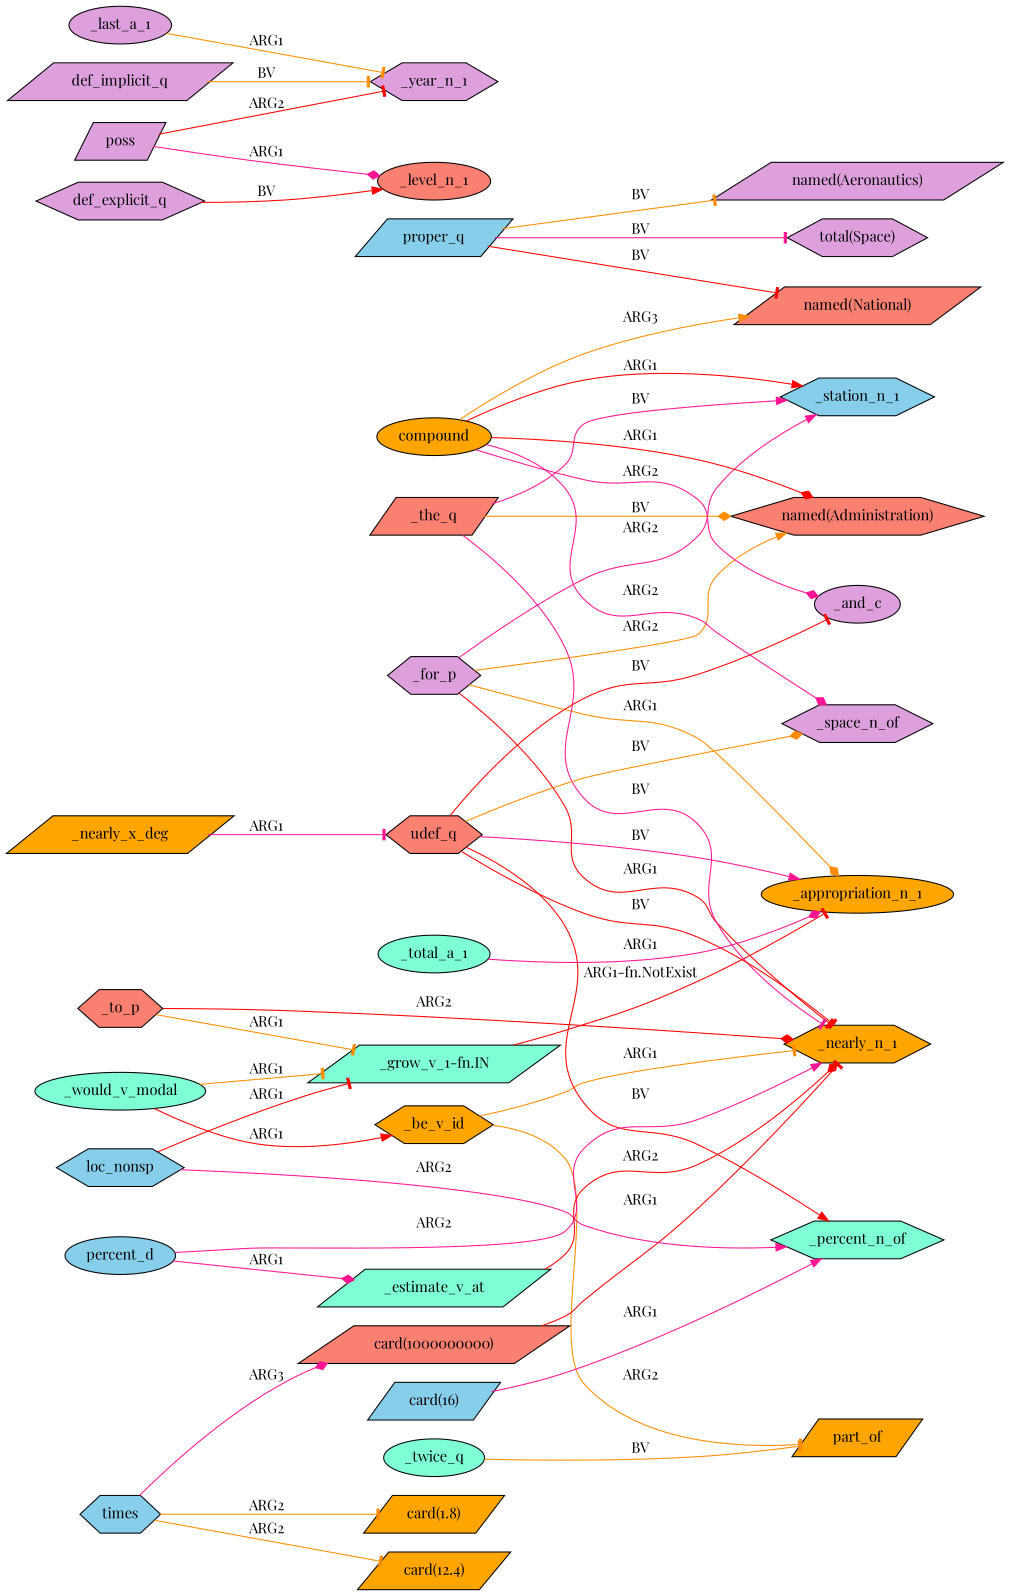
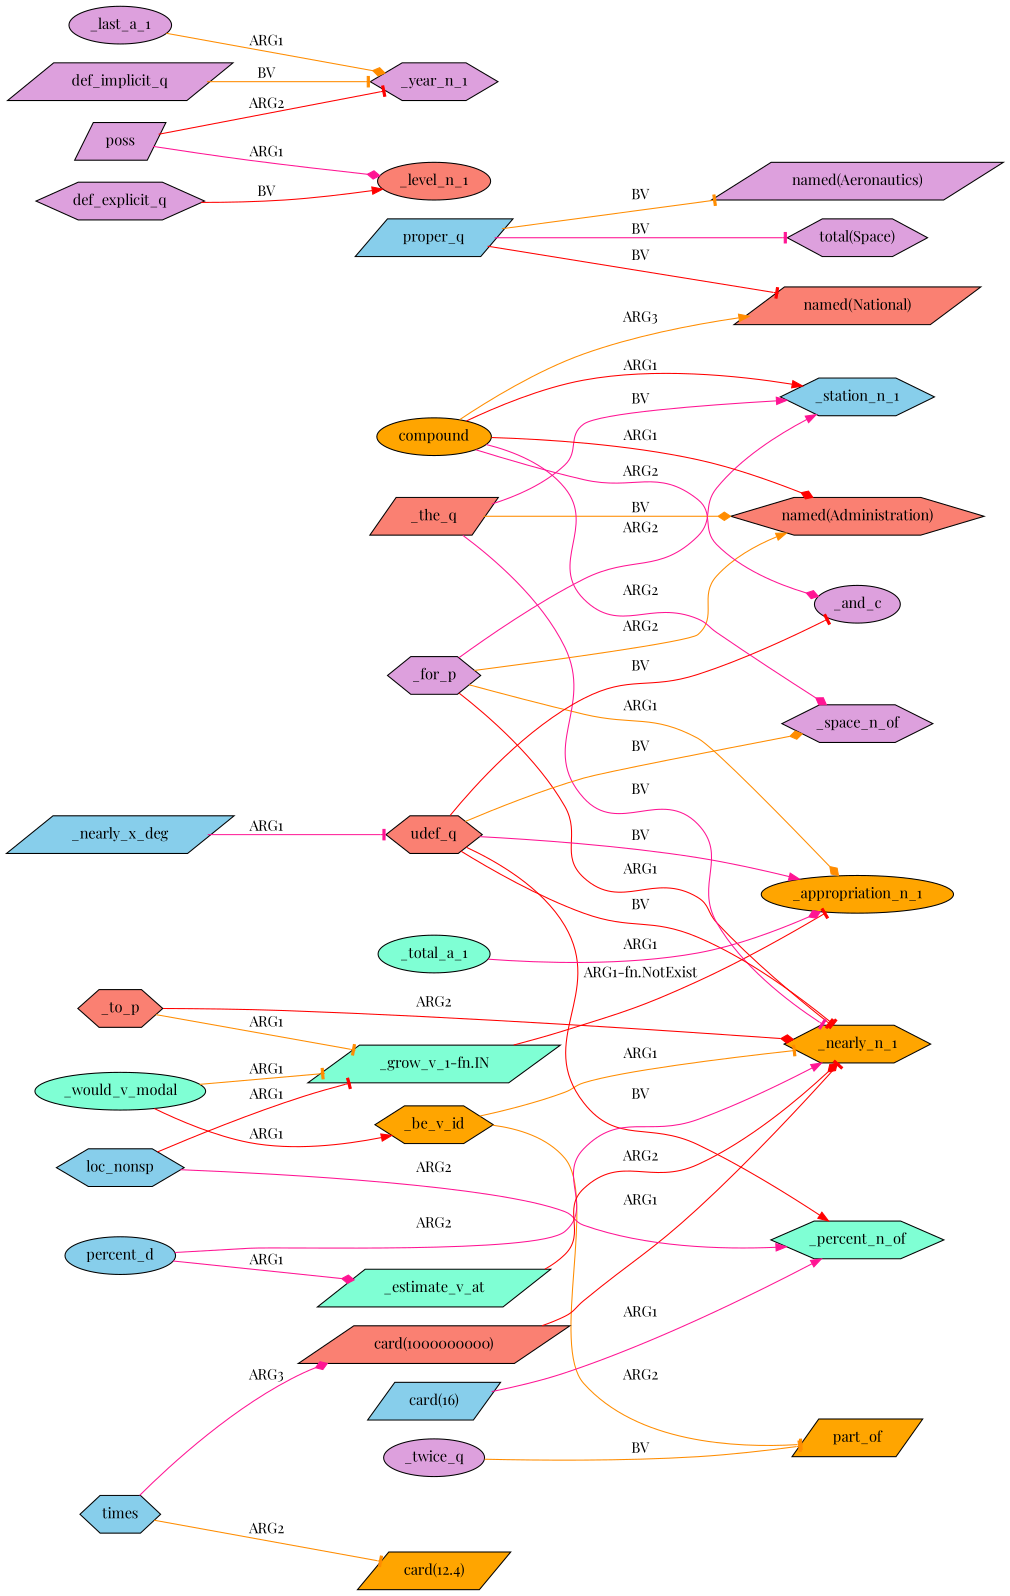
(273, 53) -> (273, 53)
(120, 835) -> (120, 835)
(434, 1458) -> (434, 1458)
(434, 1514) -> none
